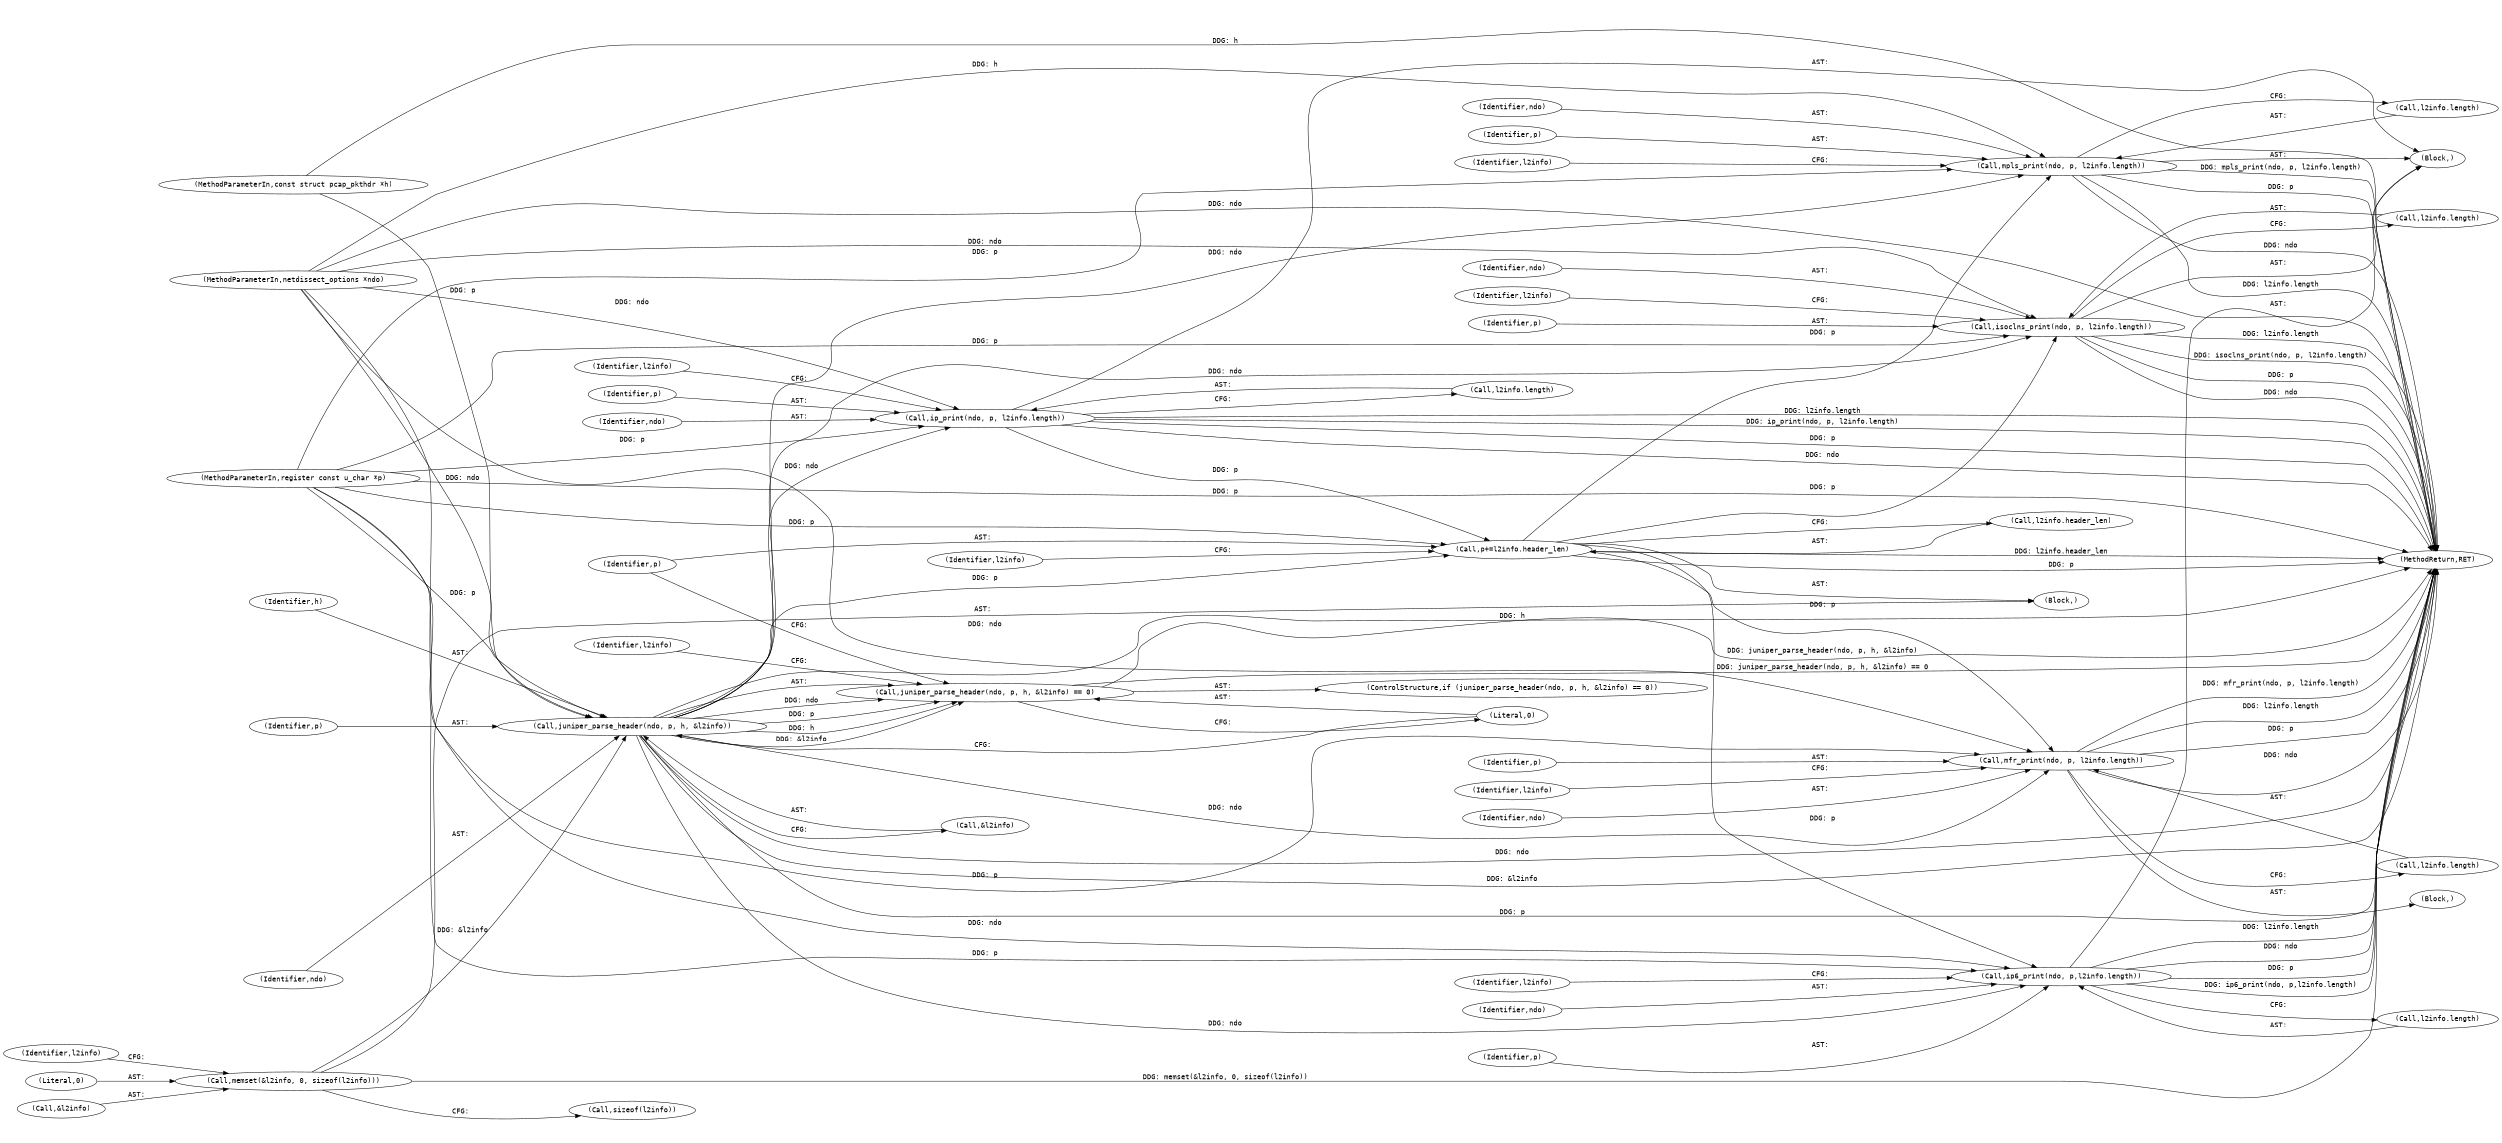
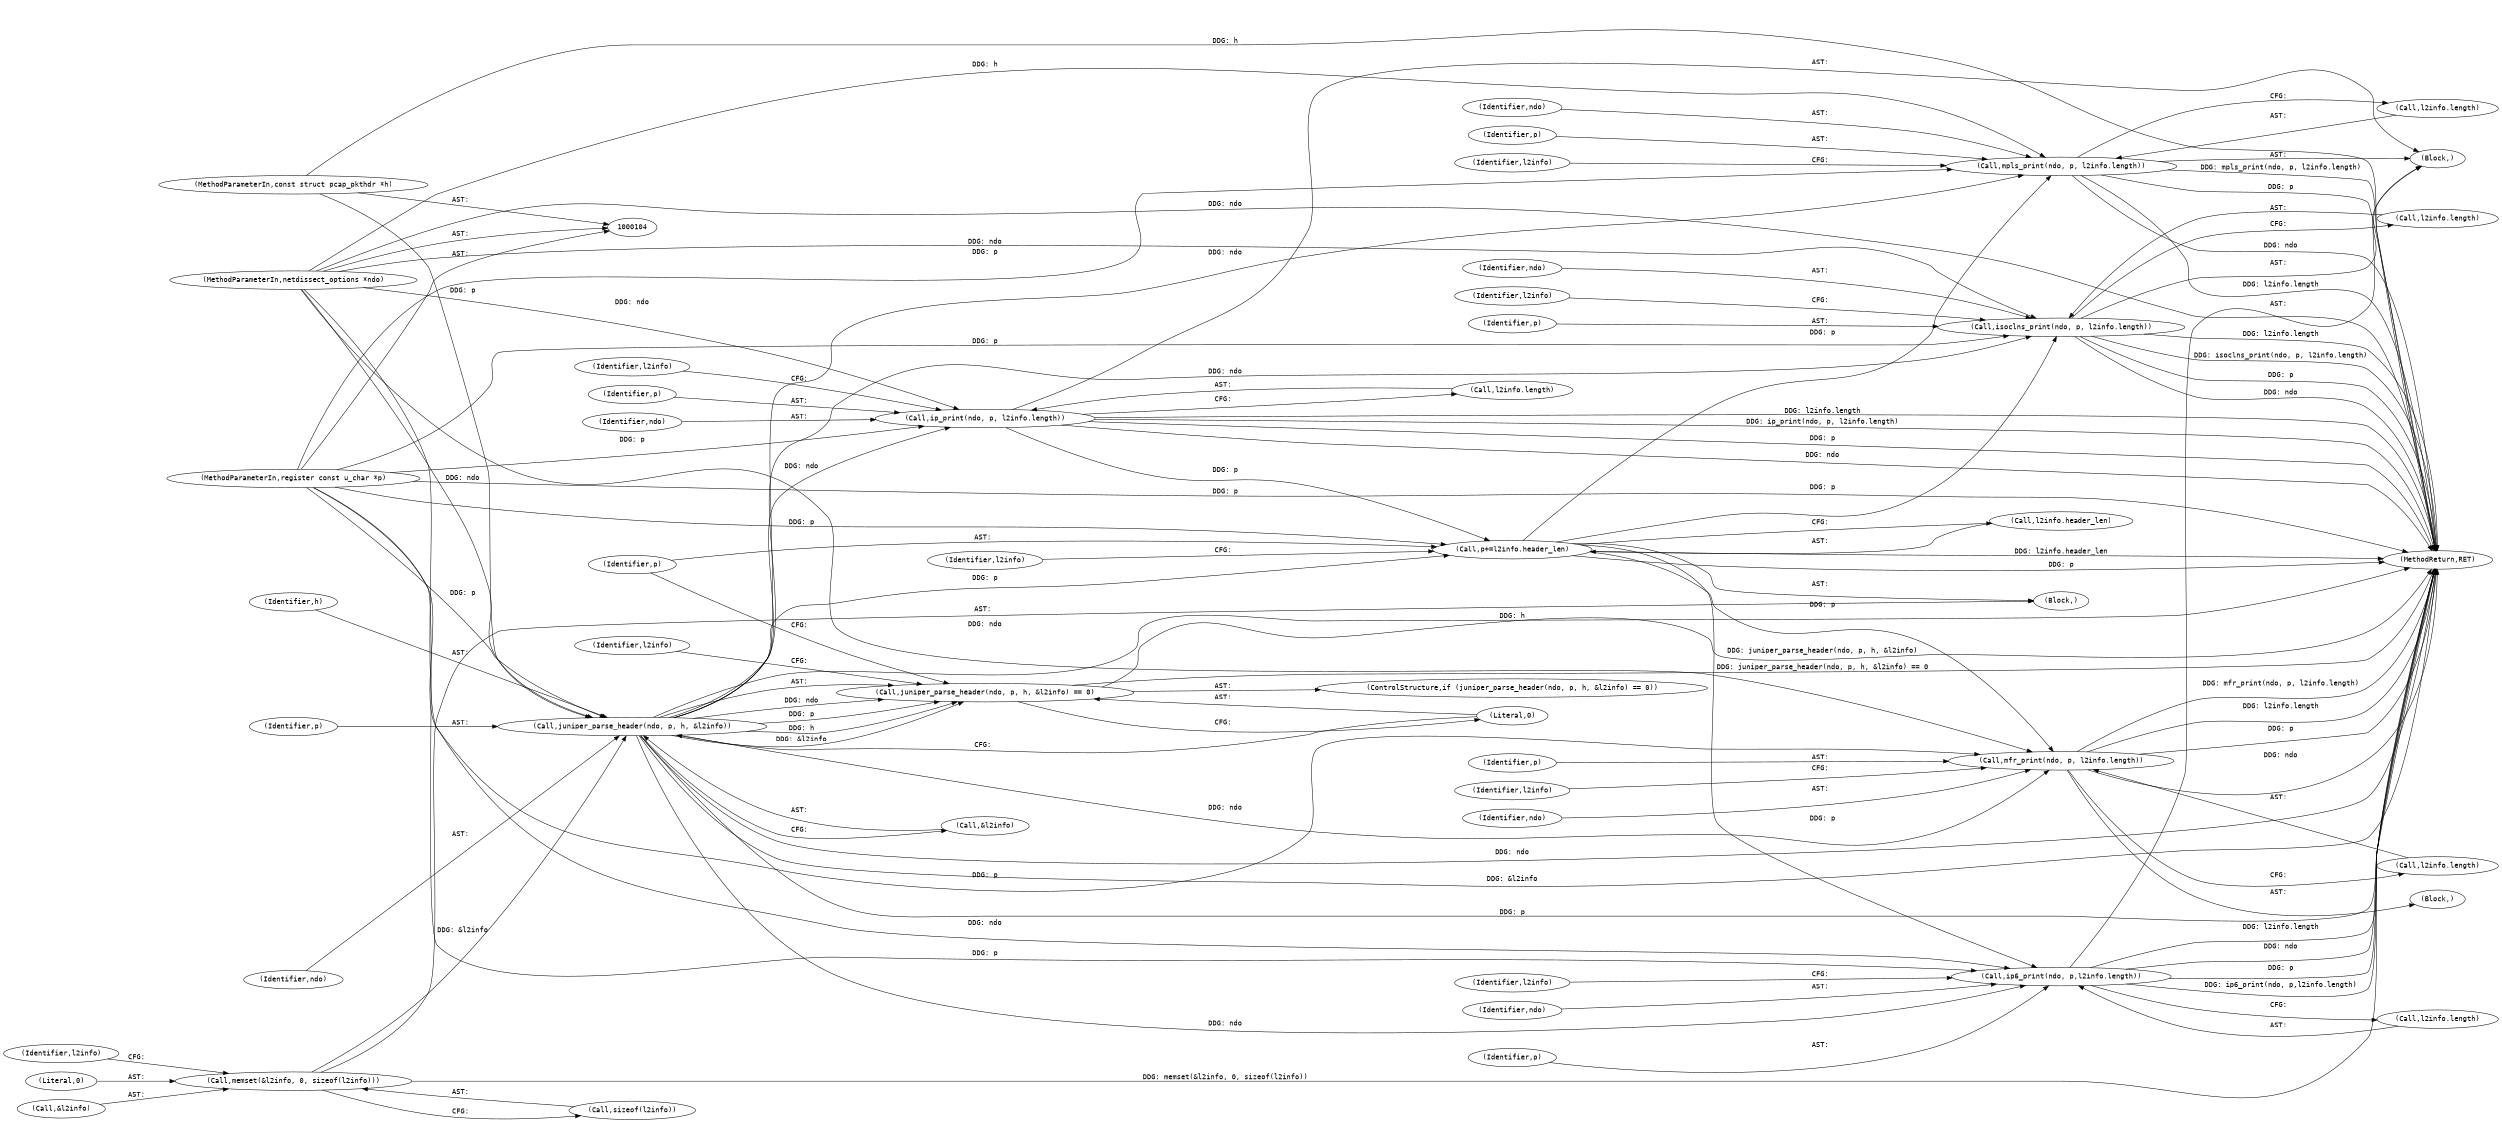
none -> (632, 227)
none -> (471, 1099)
